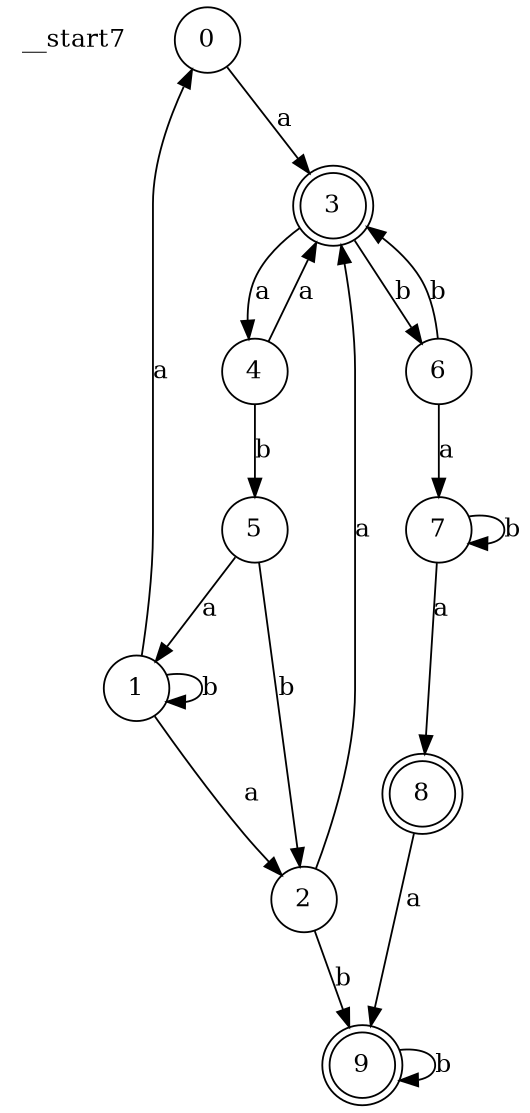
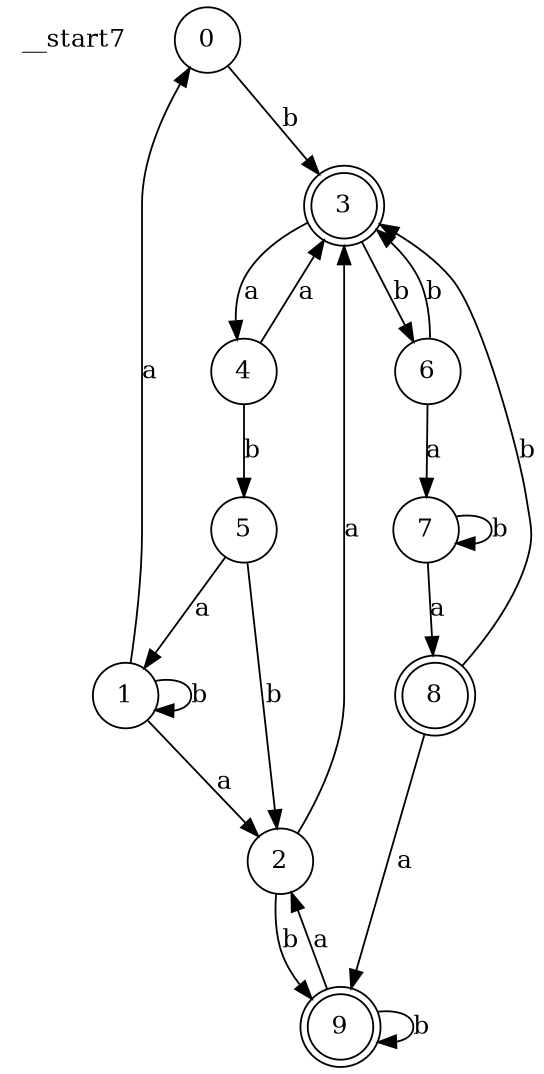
(285, 119) -> (291, 119)
none -> (514, 441)
none -> (312, 949)
